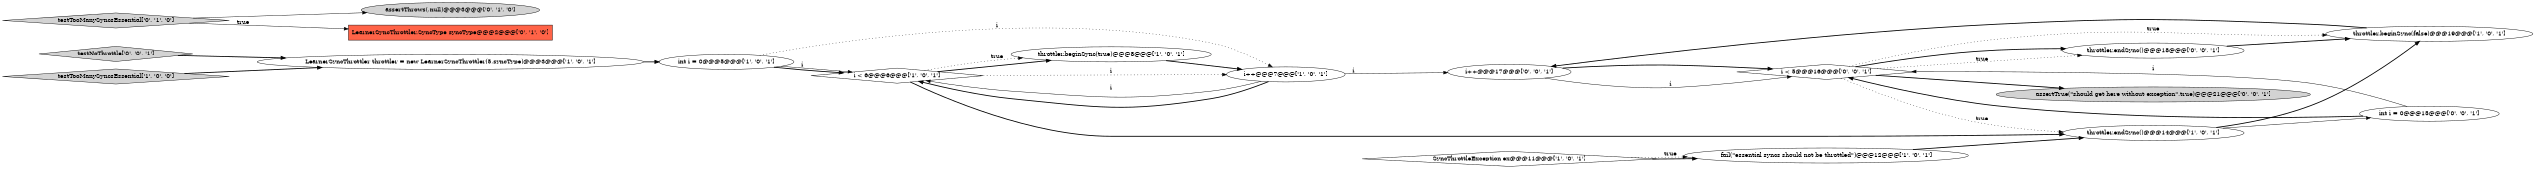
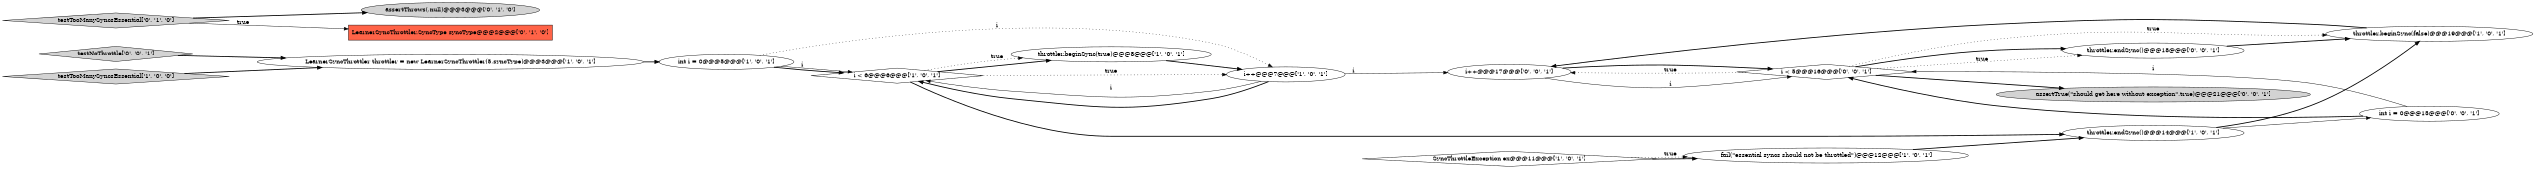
(278, 15) -> (278, 15)
(1111, 71) -> (1111, 71)
(1948, 115) -> (1661, 73)
